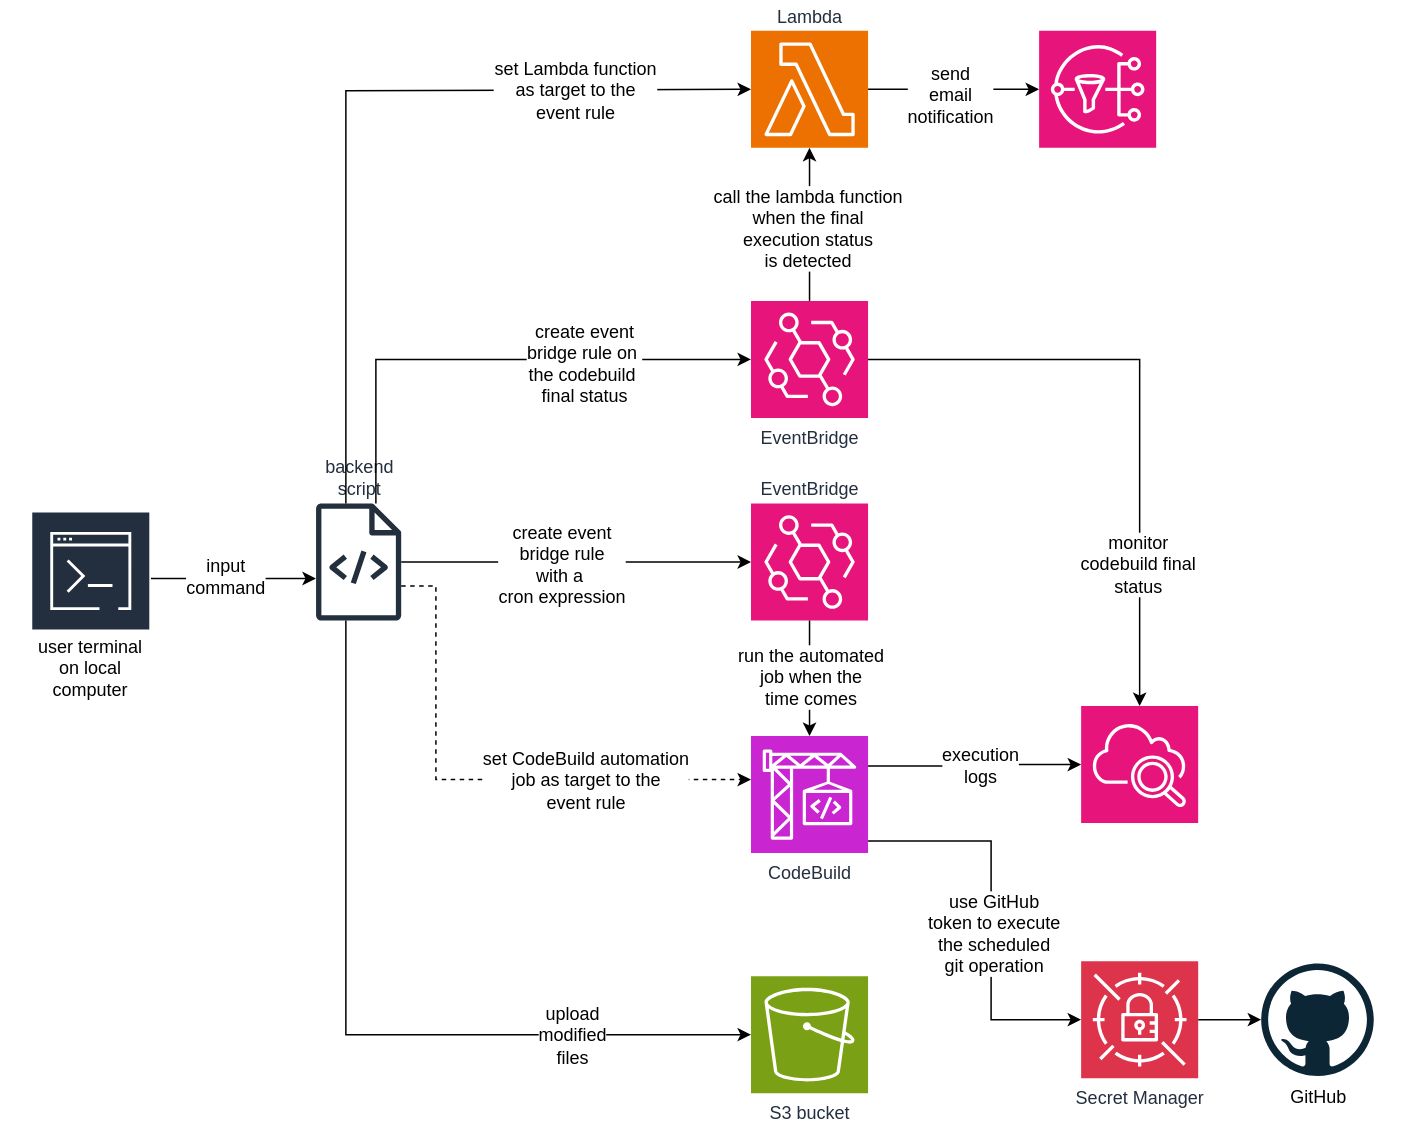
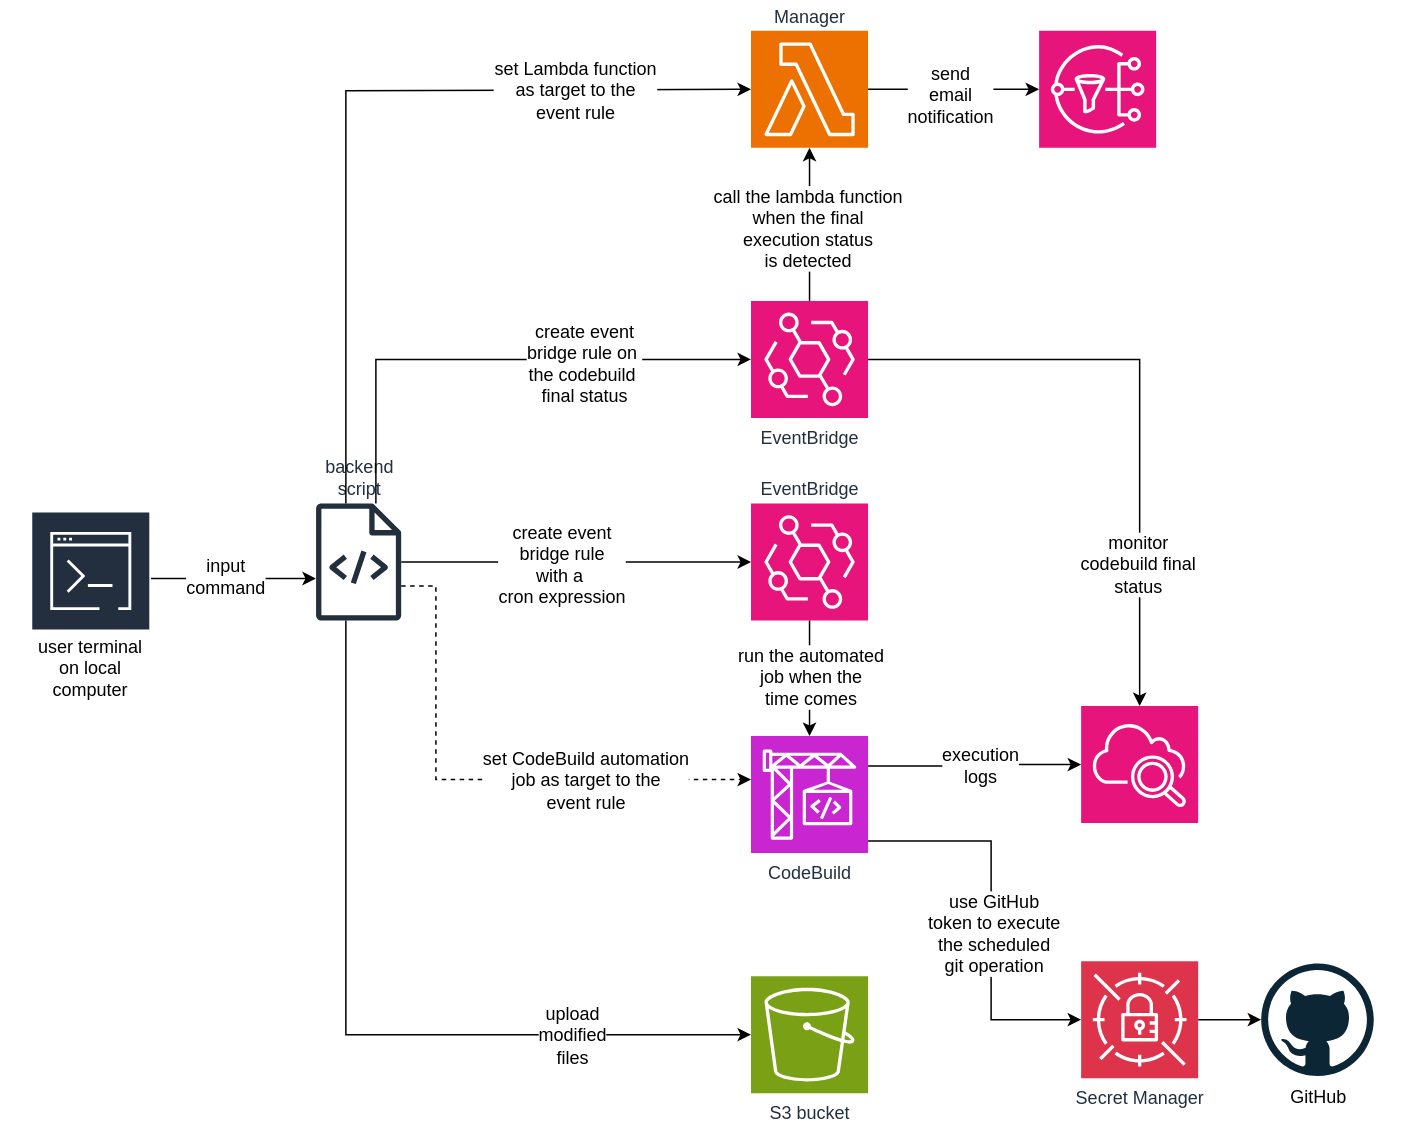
(810, 15) -> (810, 15)
